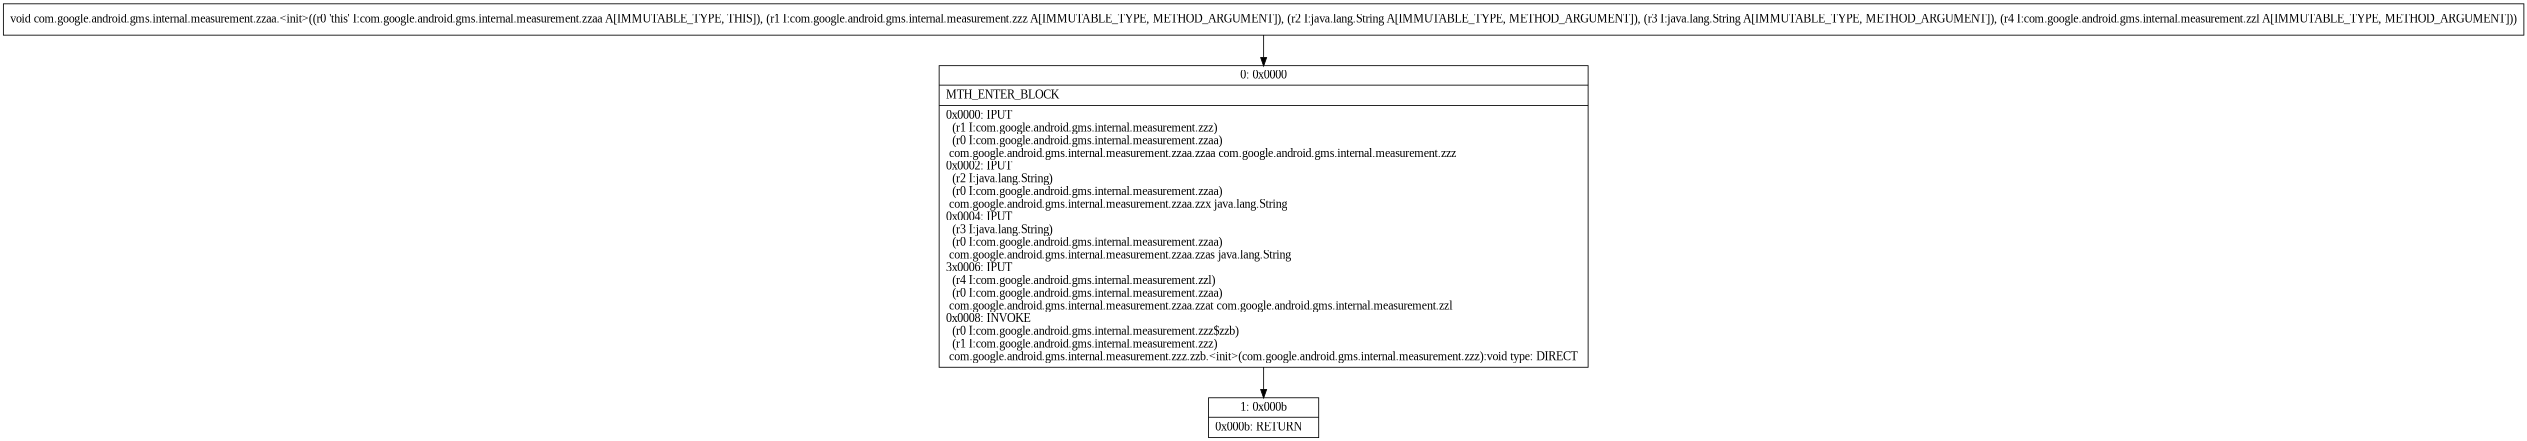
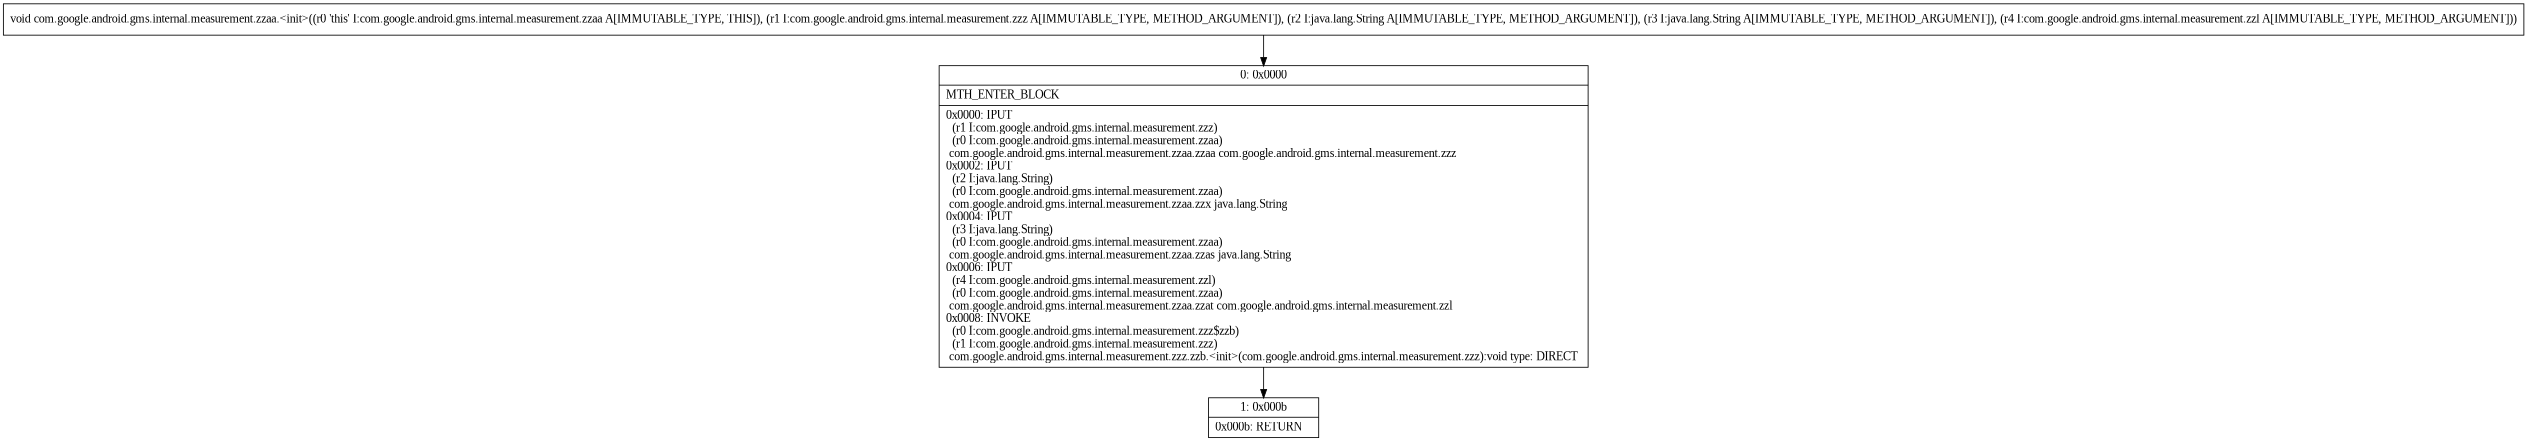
(982, 268) -> (982, 268)
